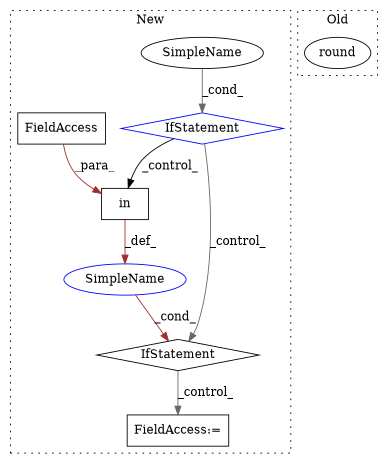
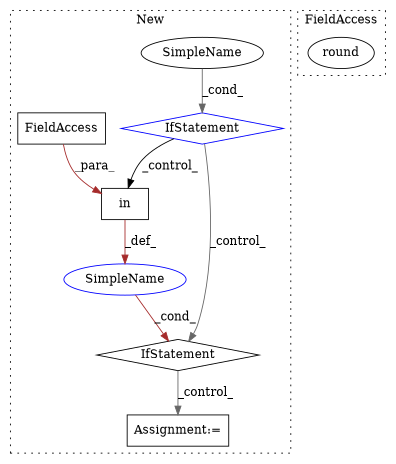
(338, 20) -> (342, 20)
(178, 431) -> (178, 431)
